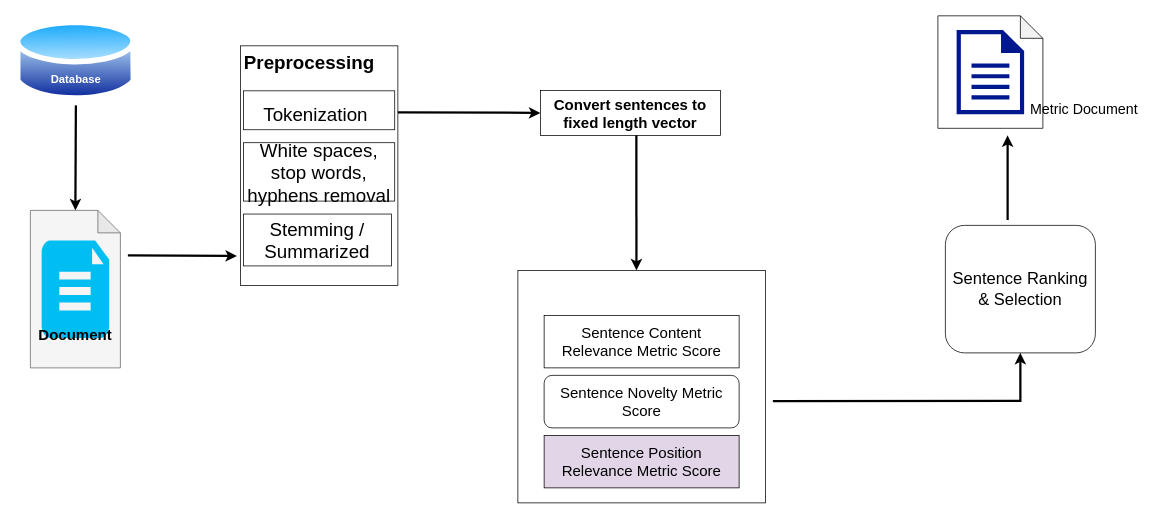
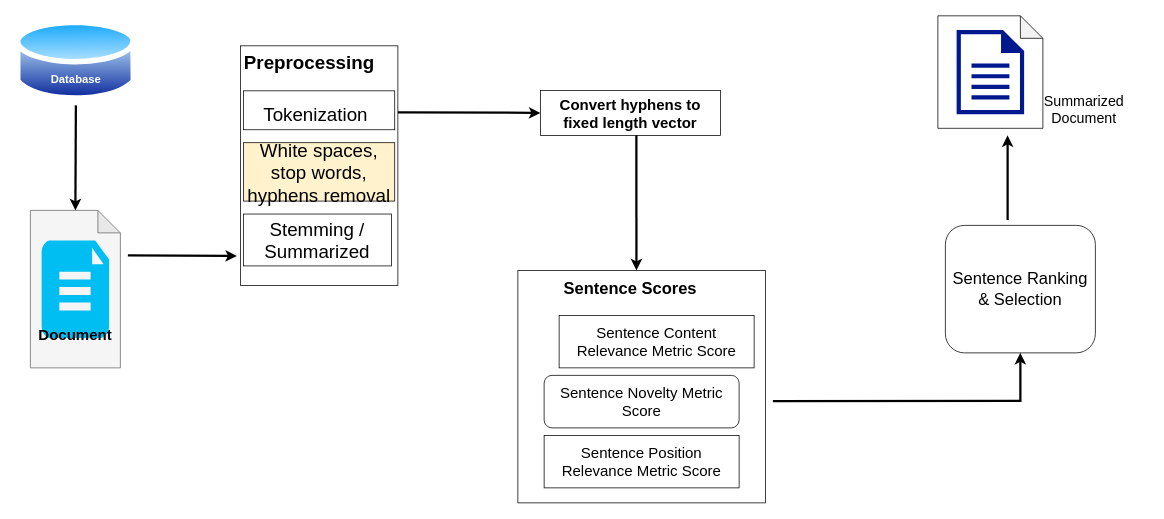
(1084, 110) -> (1084, 110)
(630, 113) -> (630, 113)
(319, 172) -> (319, 172)
none -> (630, 289)
(642, 342) -> (657, 342)
(642, 462) -> (642, 462)
